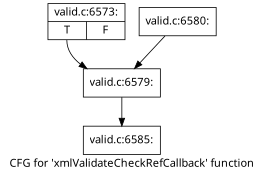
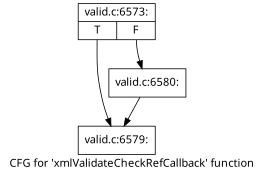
none -> (137, 51)
(122, 140) -> none
